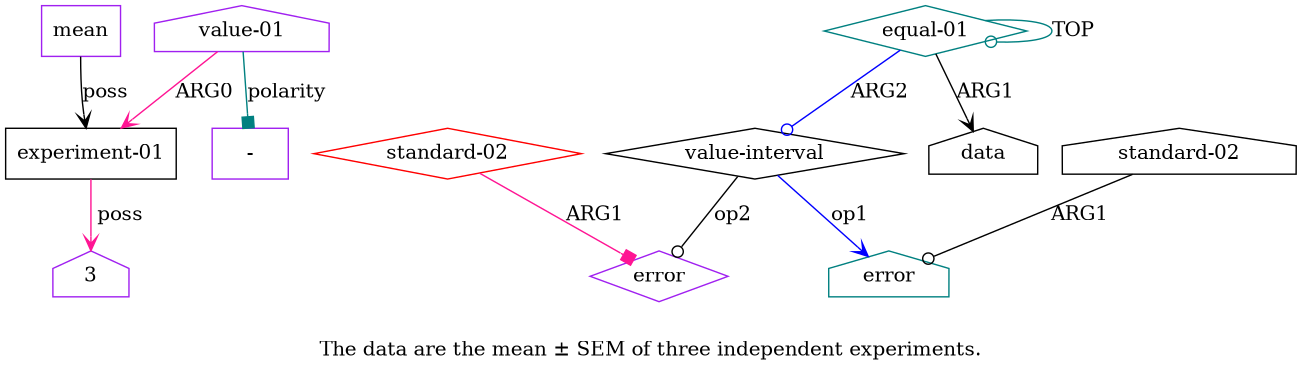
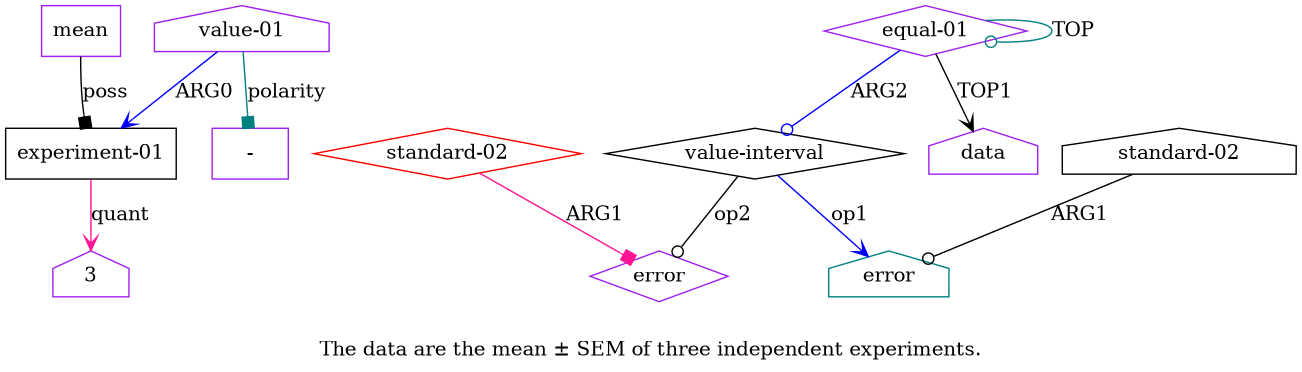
(925, 31) -> (925, 31)
(81, 85) -> (81, 85)
(175, 85) -> (175, 85)
(985, 92) -> (985, 92)
(983, 154) -> (983, 154)
(121, 215) -> (121, 215)
